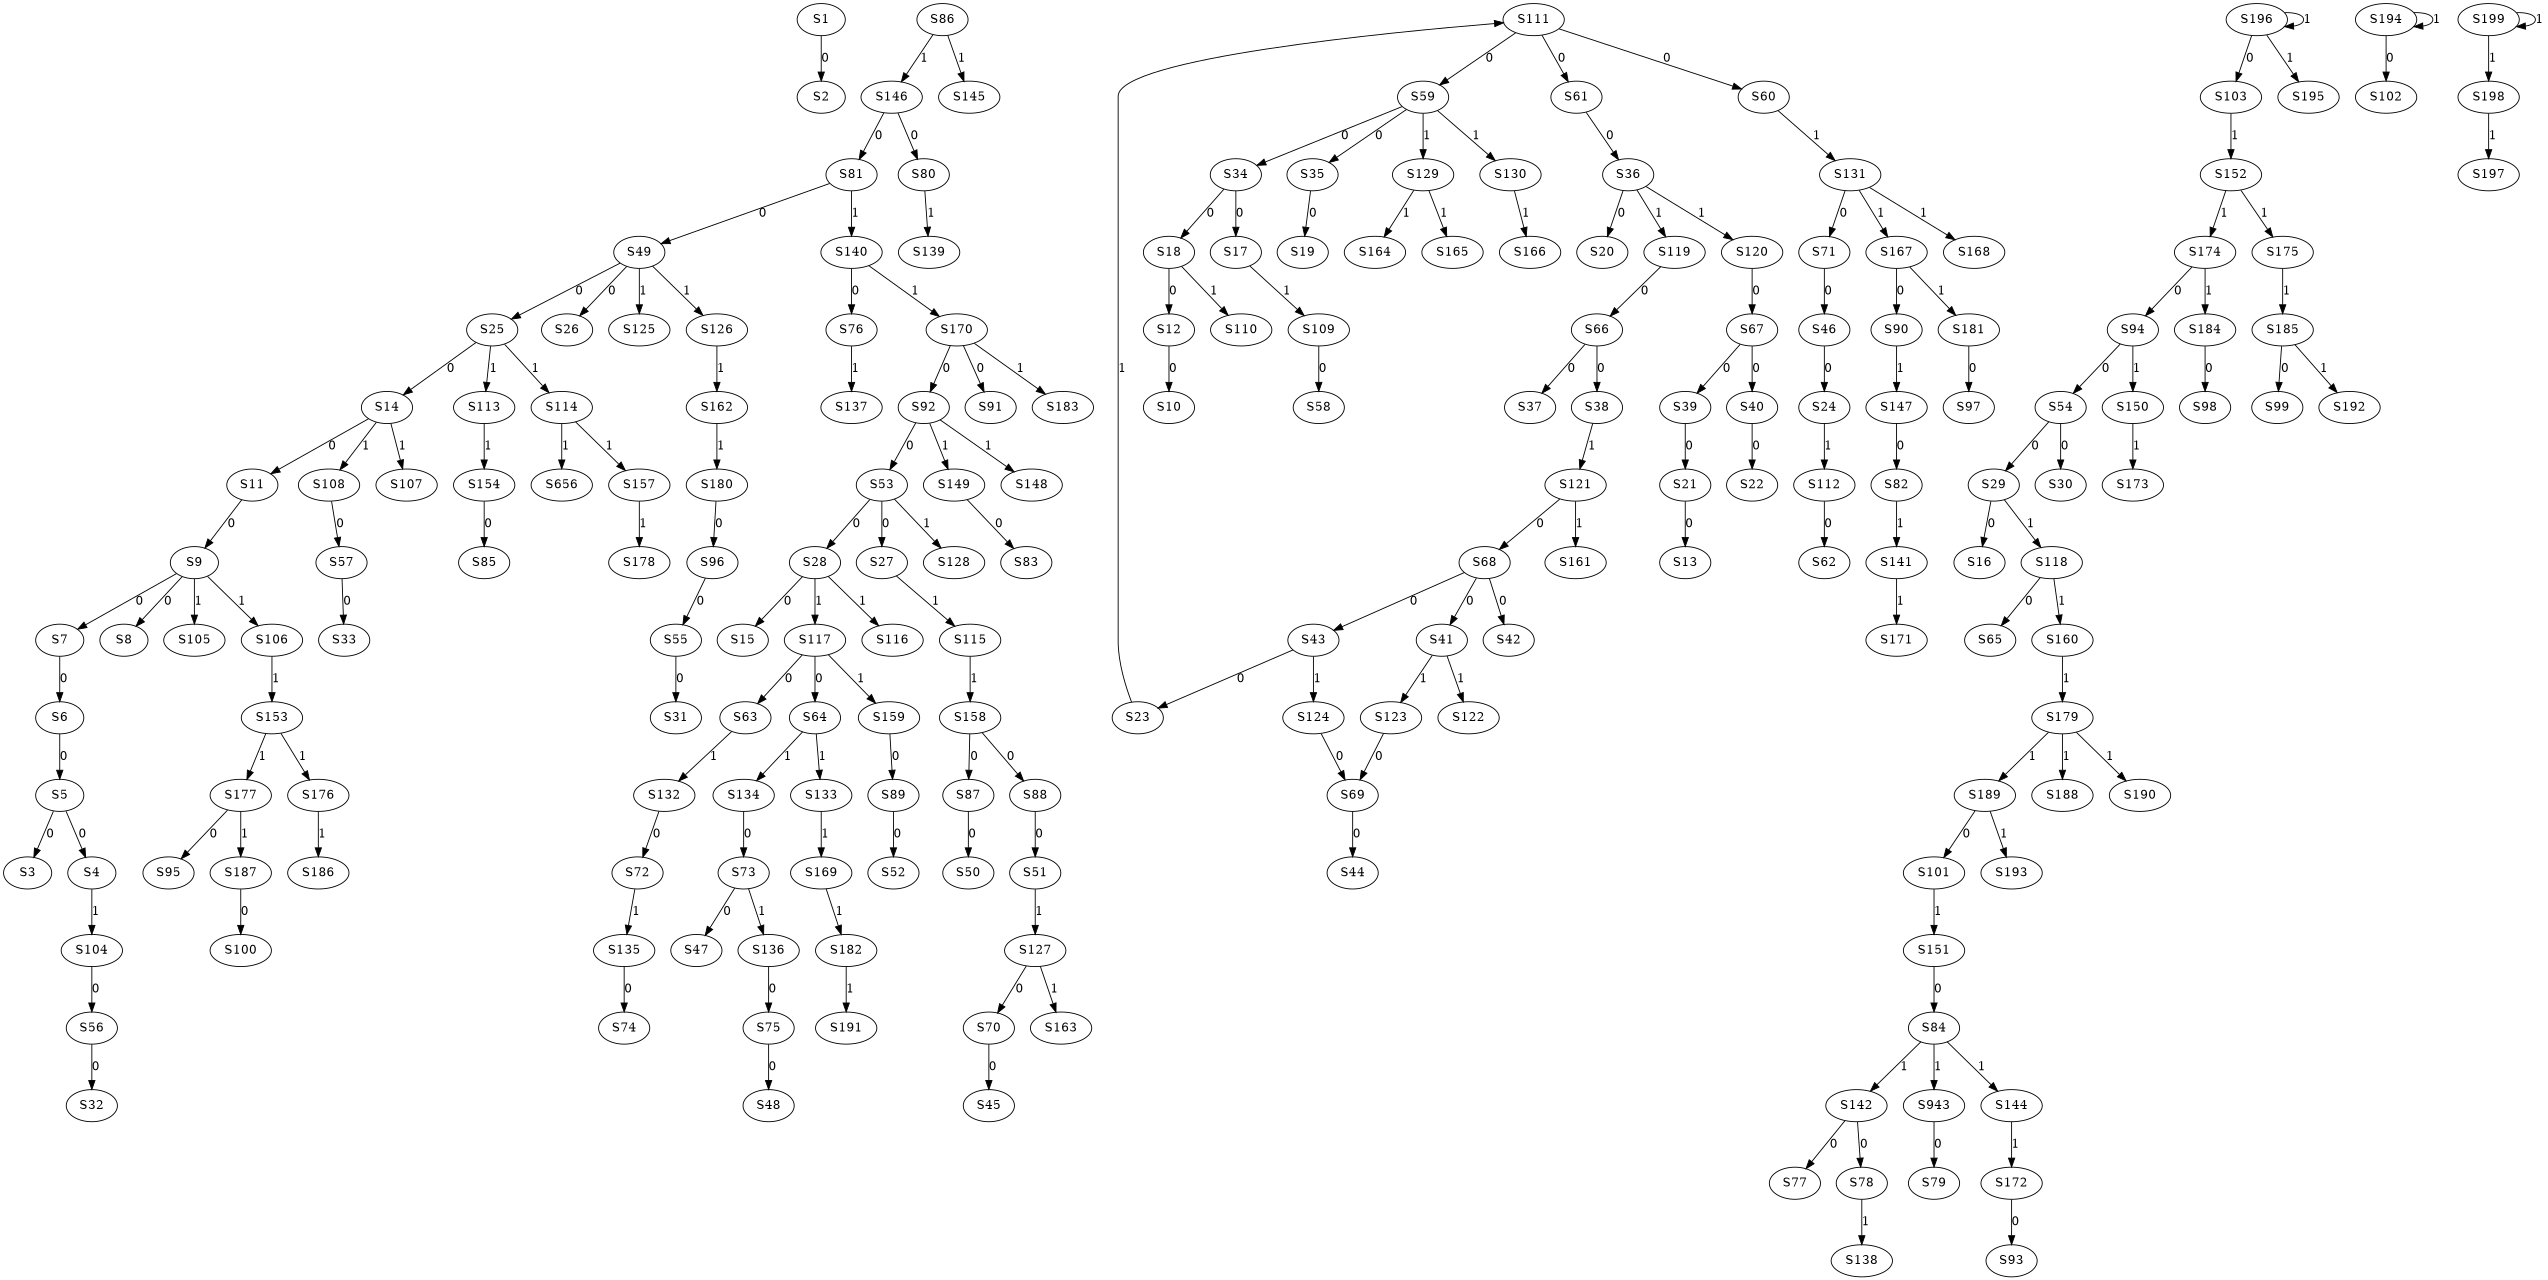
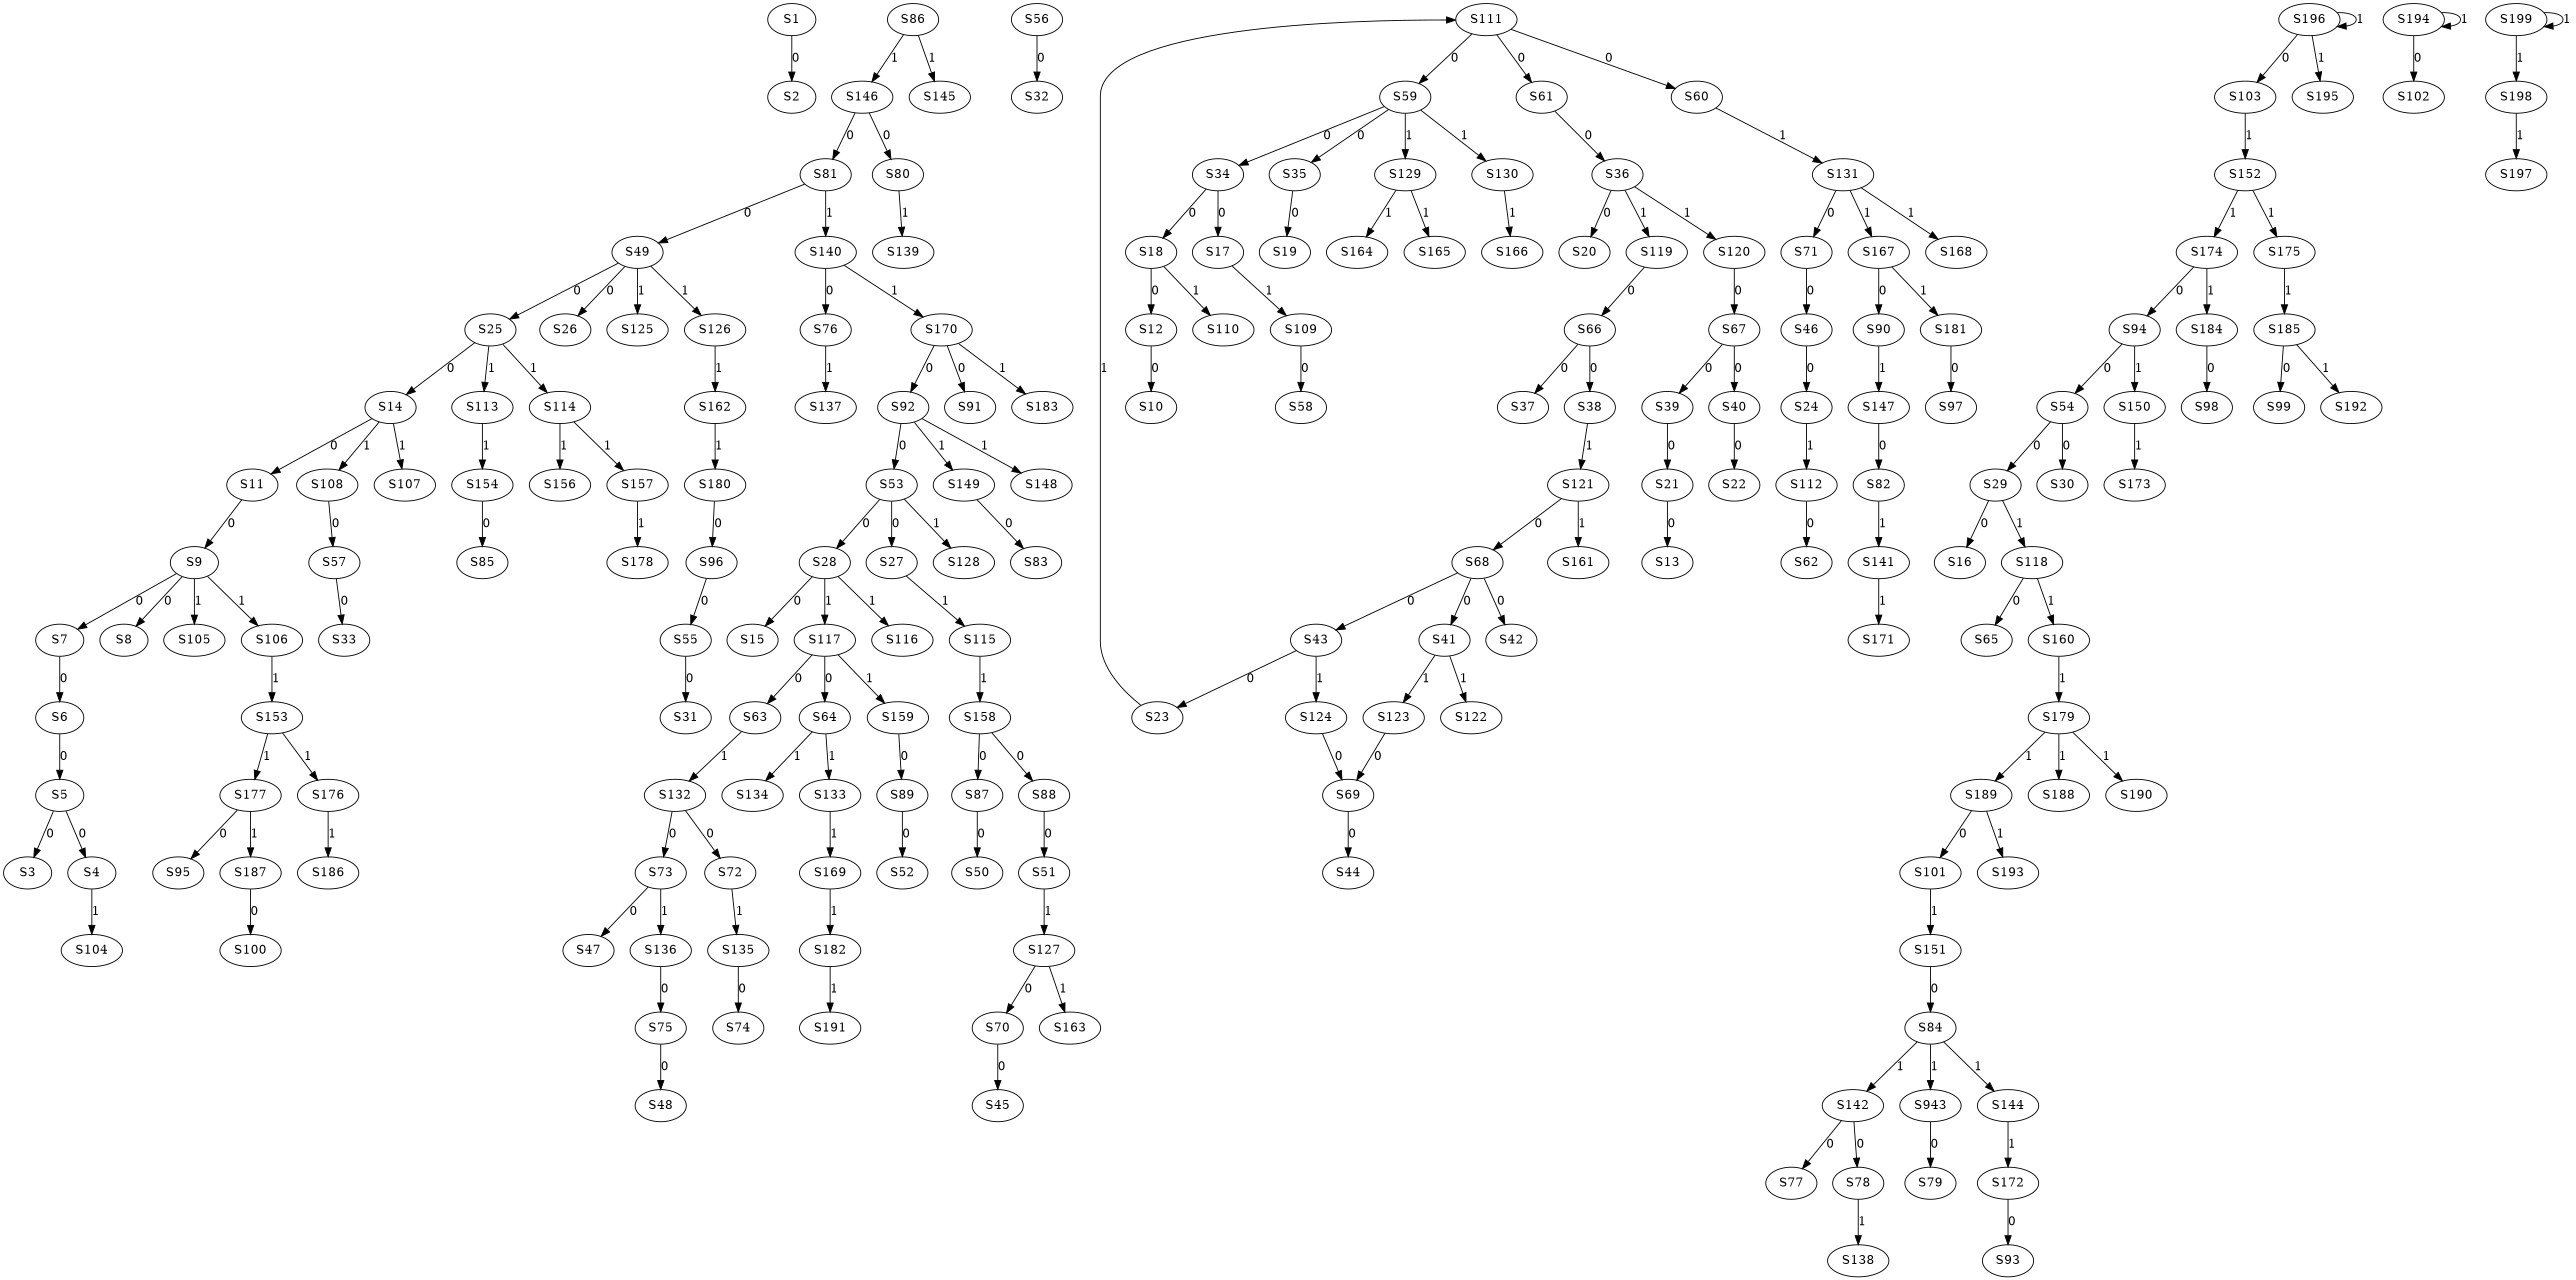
(562, 485) -> (560, 485)
(744, 830) -> (669, 830)
(92, 985) -> none
